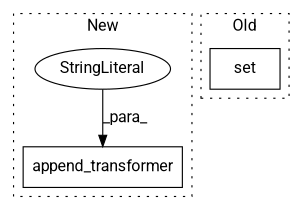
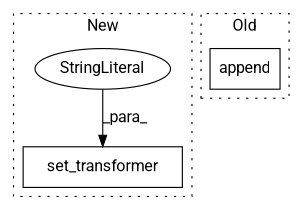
(245, 69) -> (245, 69)
(103, 167) -> (103, 167)
